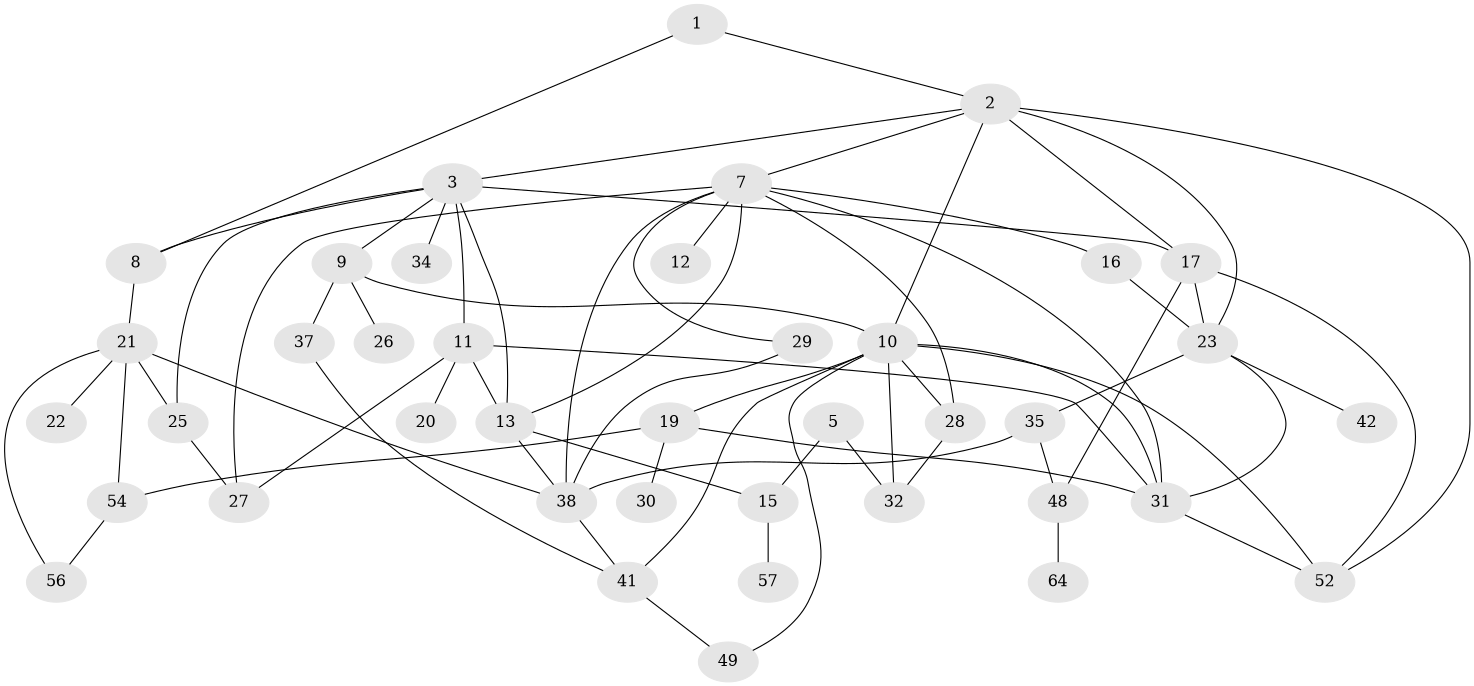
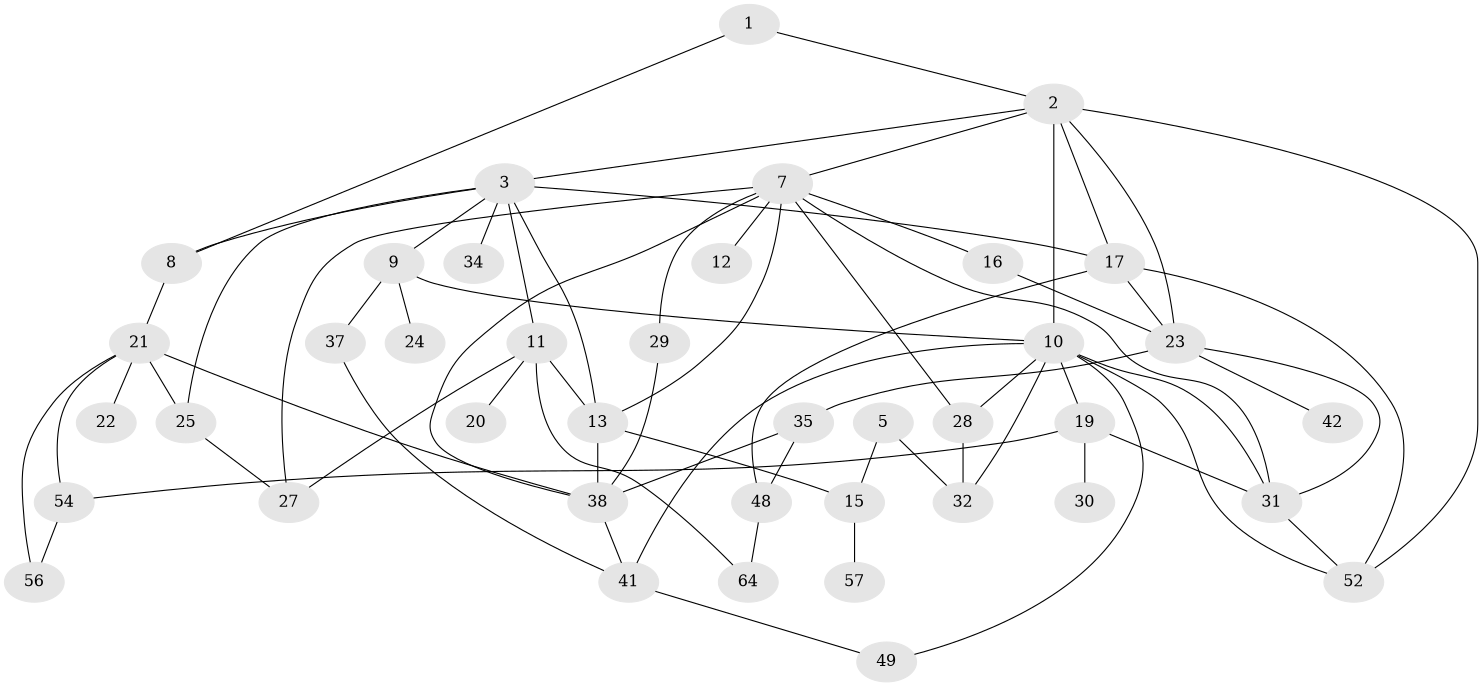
(384, 343) -> (415, 343)
(857, 371) -> (630, 478)
